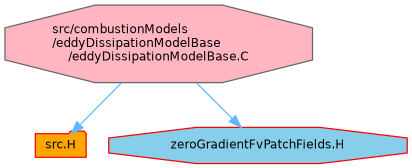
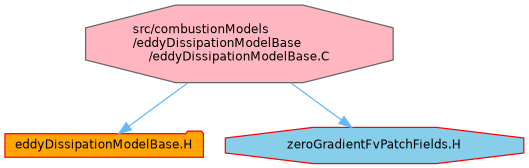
(61, 145) -> (104, 145)
